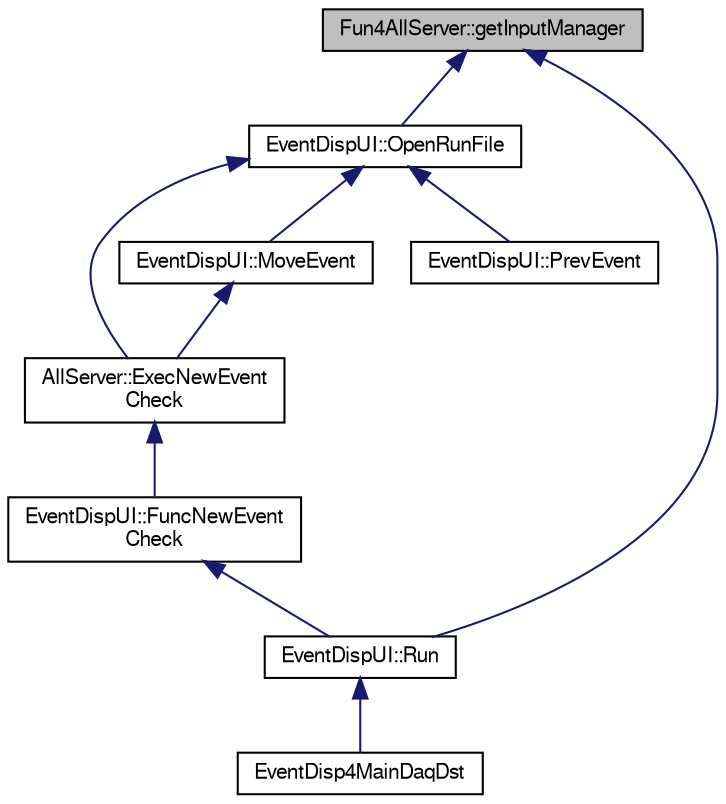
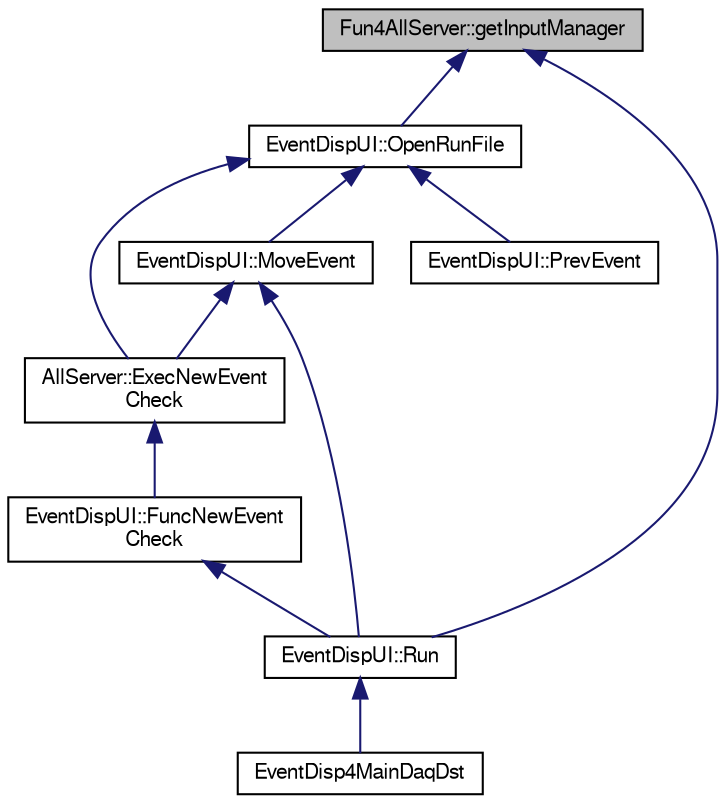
none -> (333, 464)
